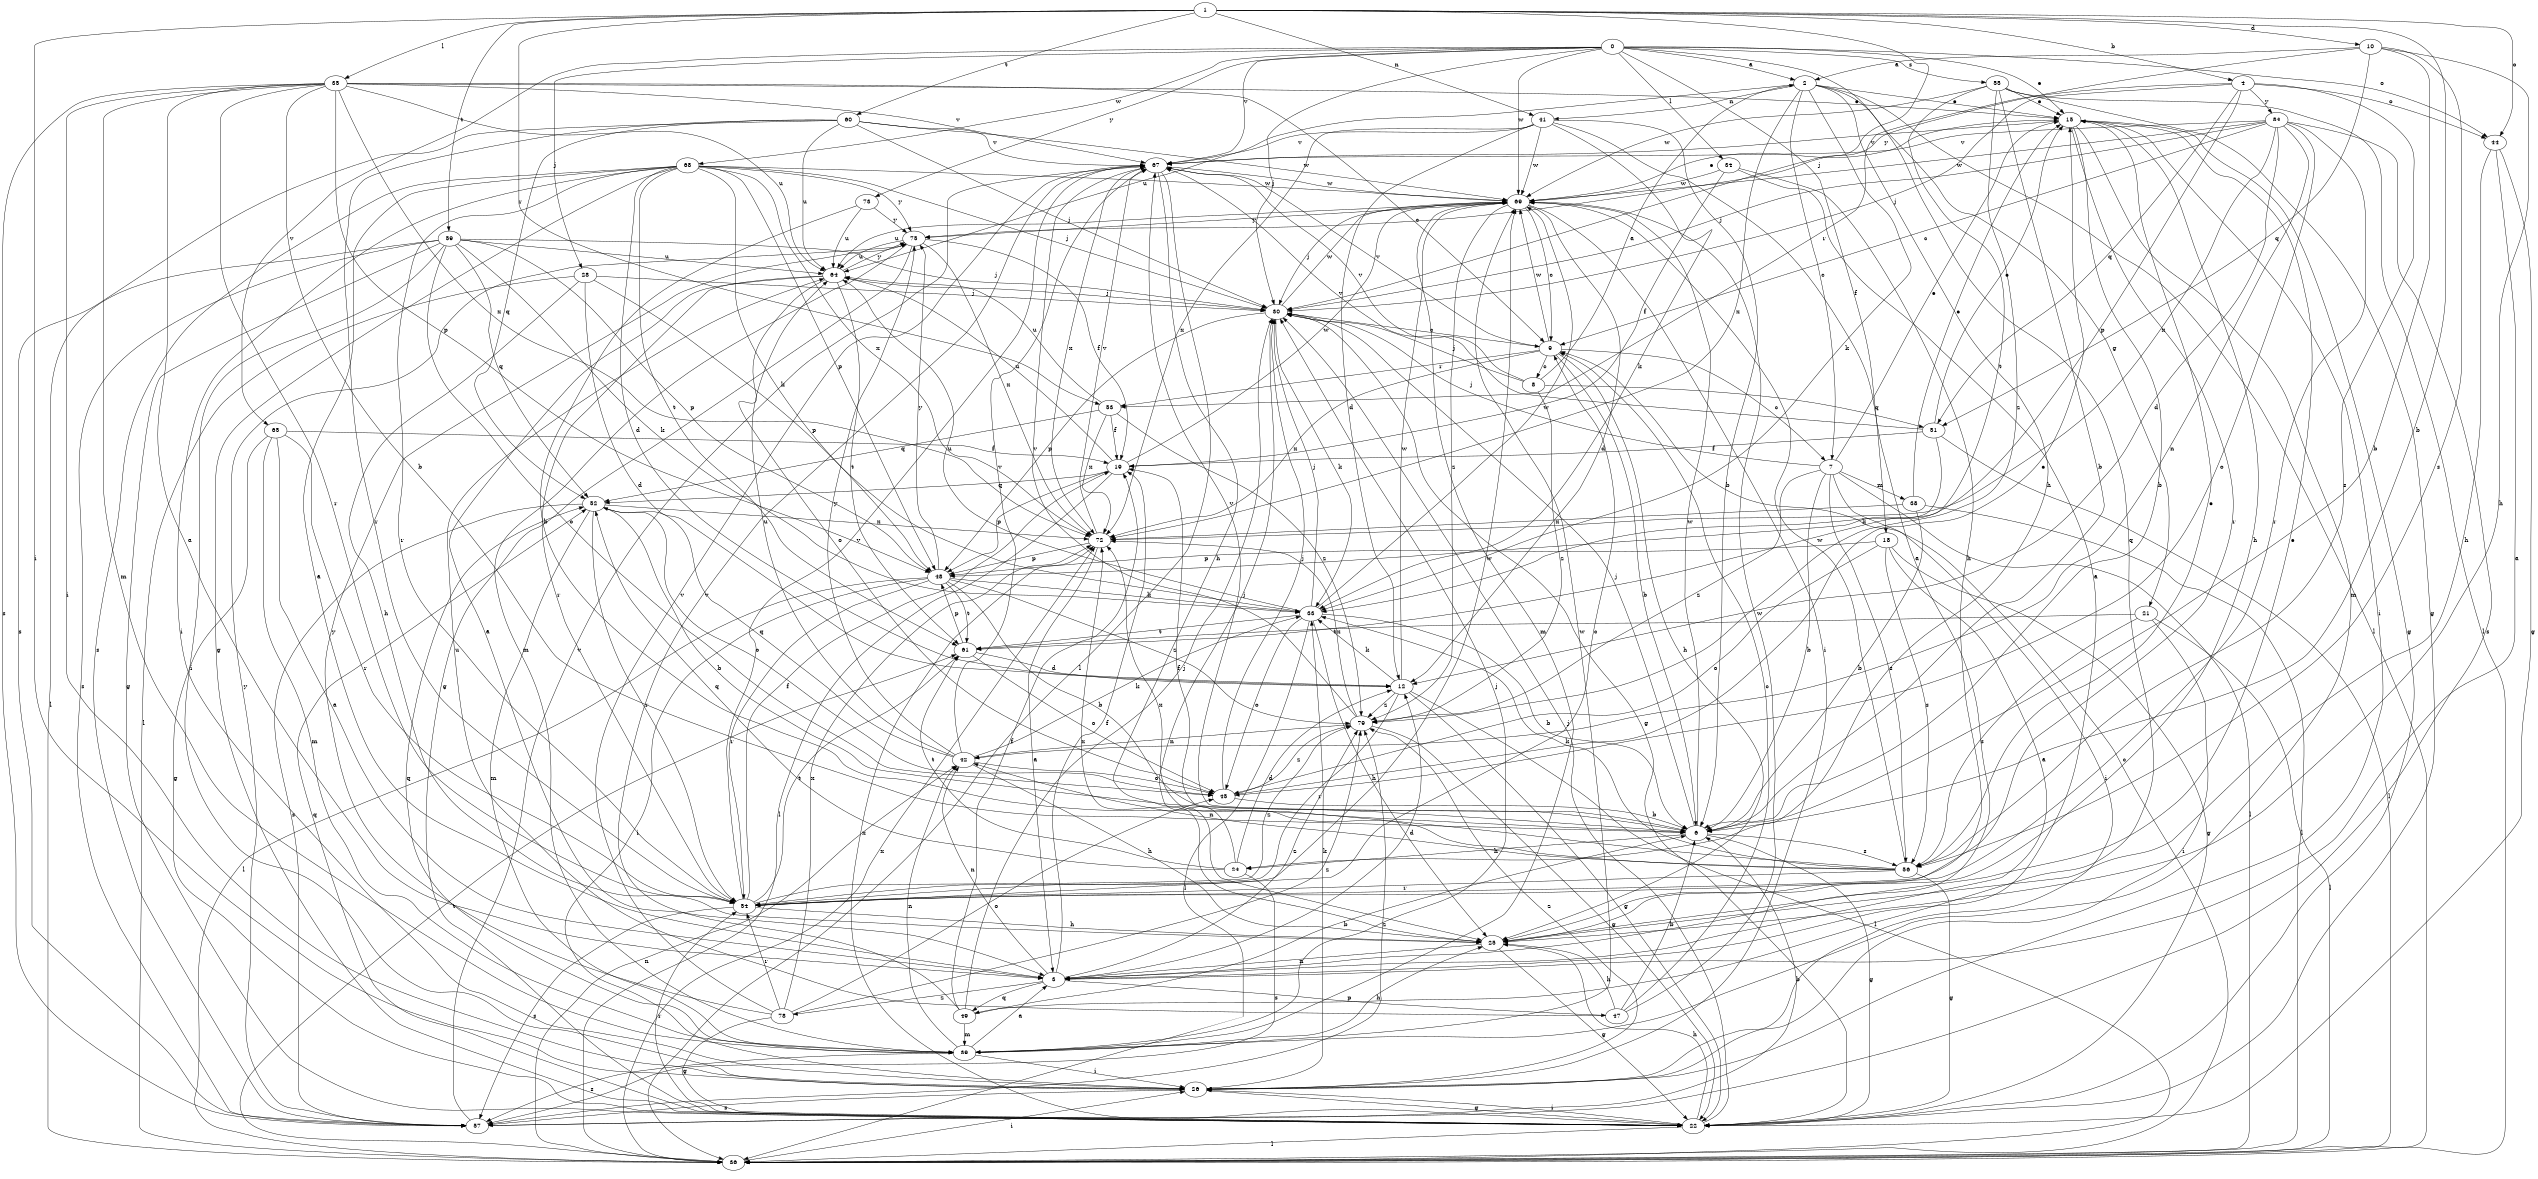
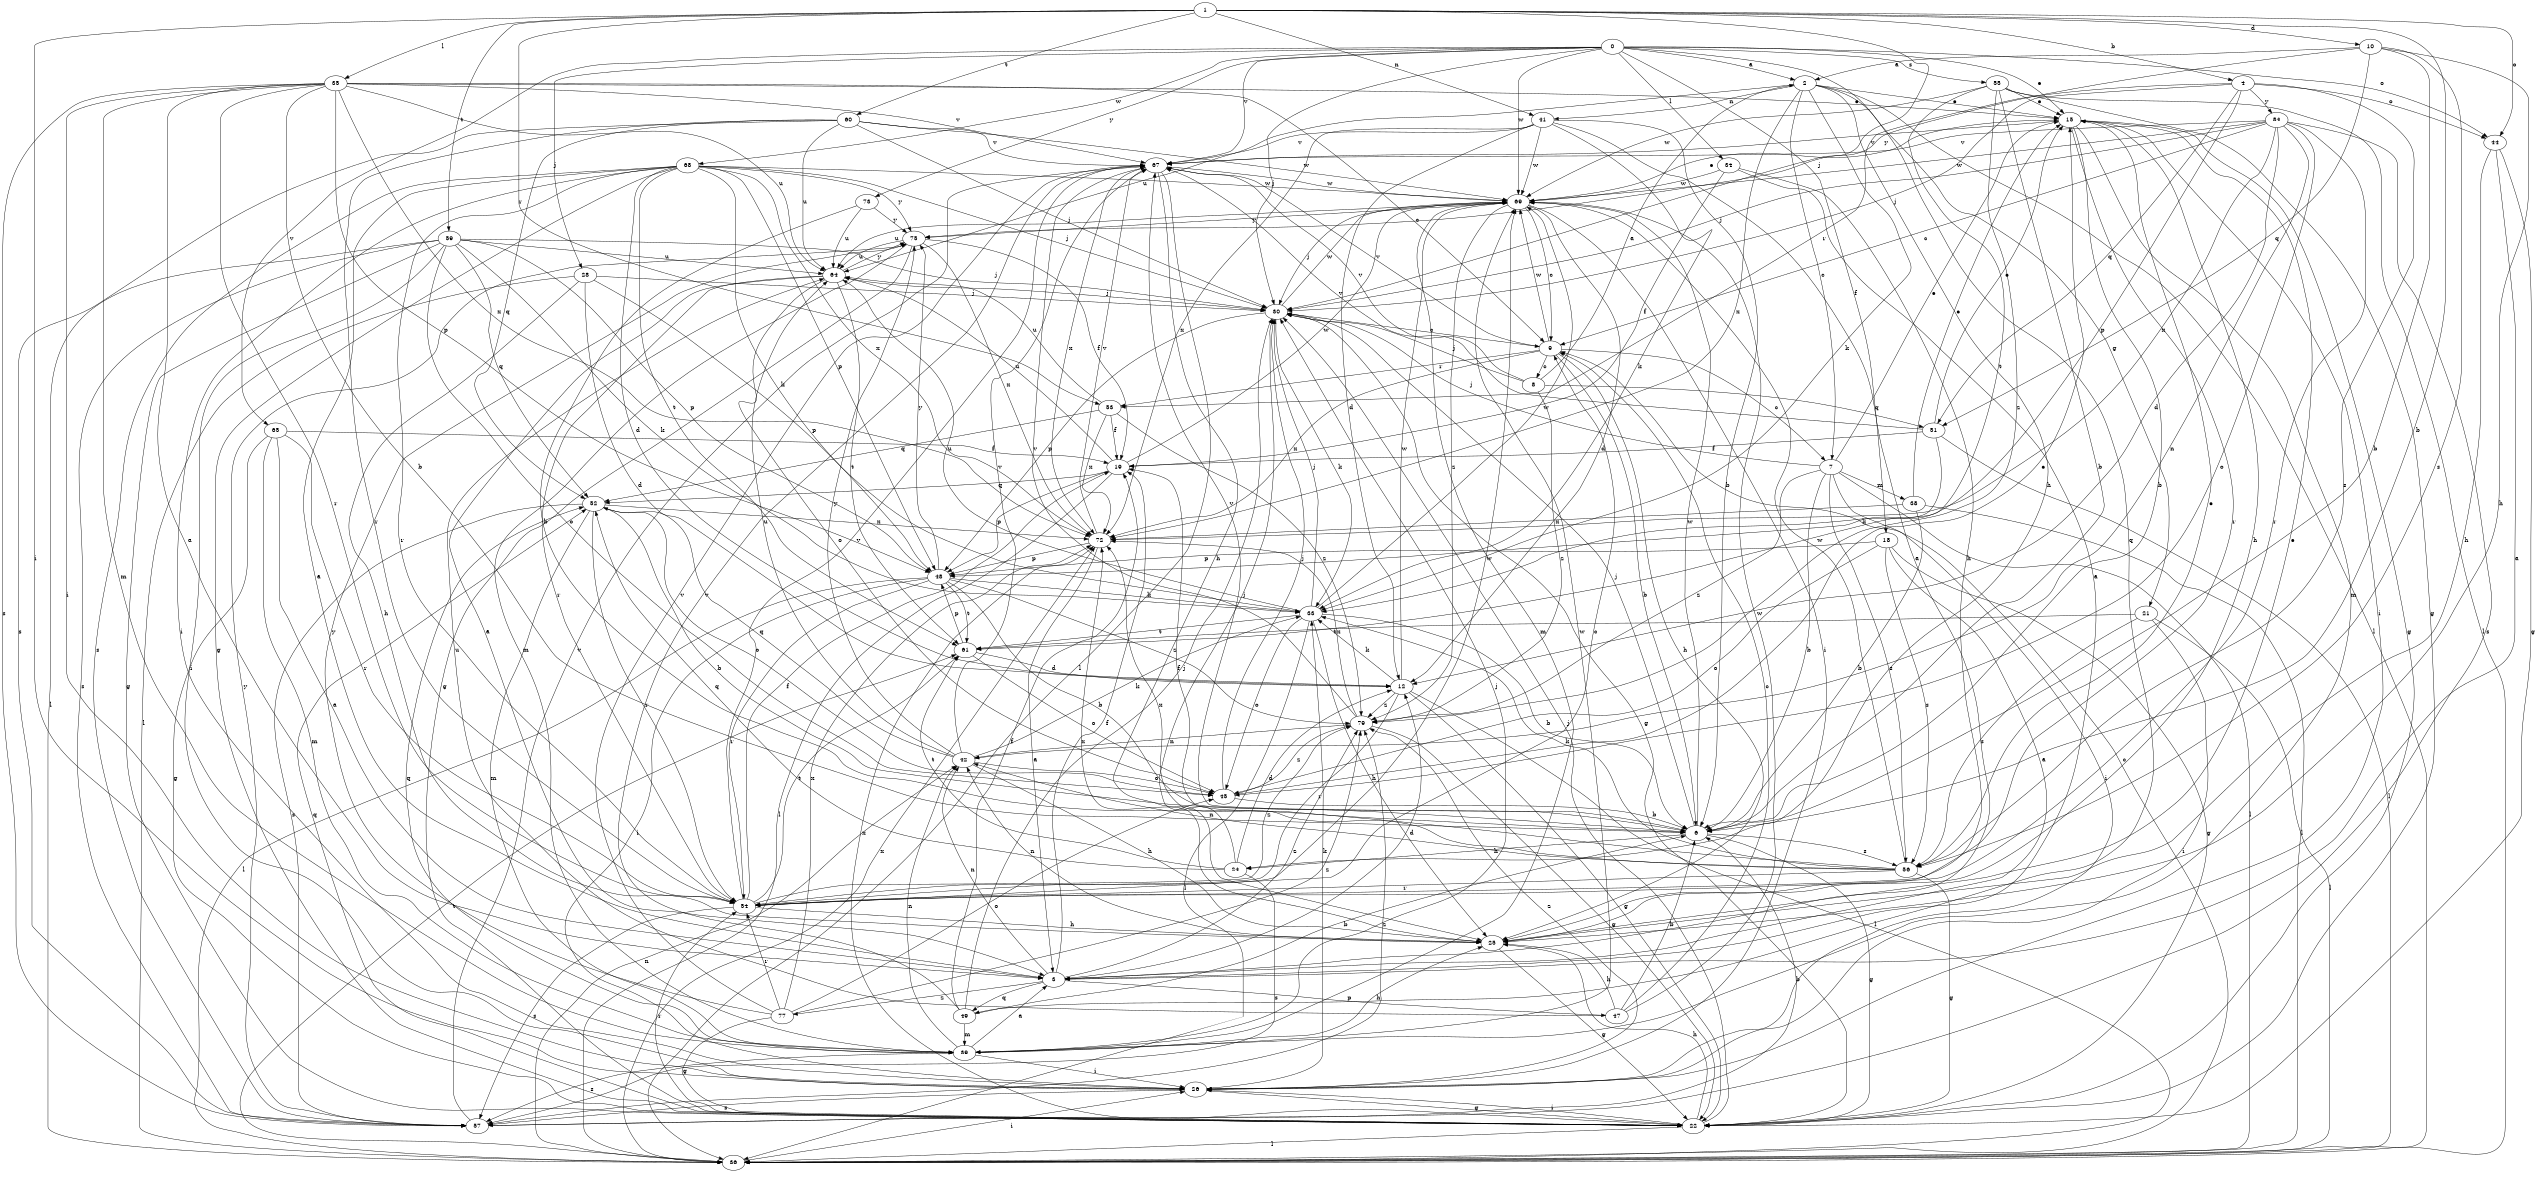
(1285, 960) -> (1195, 926)
(782, 1016) -> (782, 1016)
